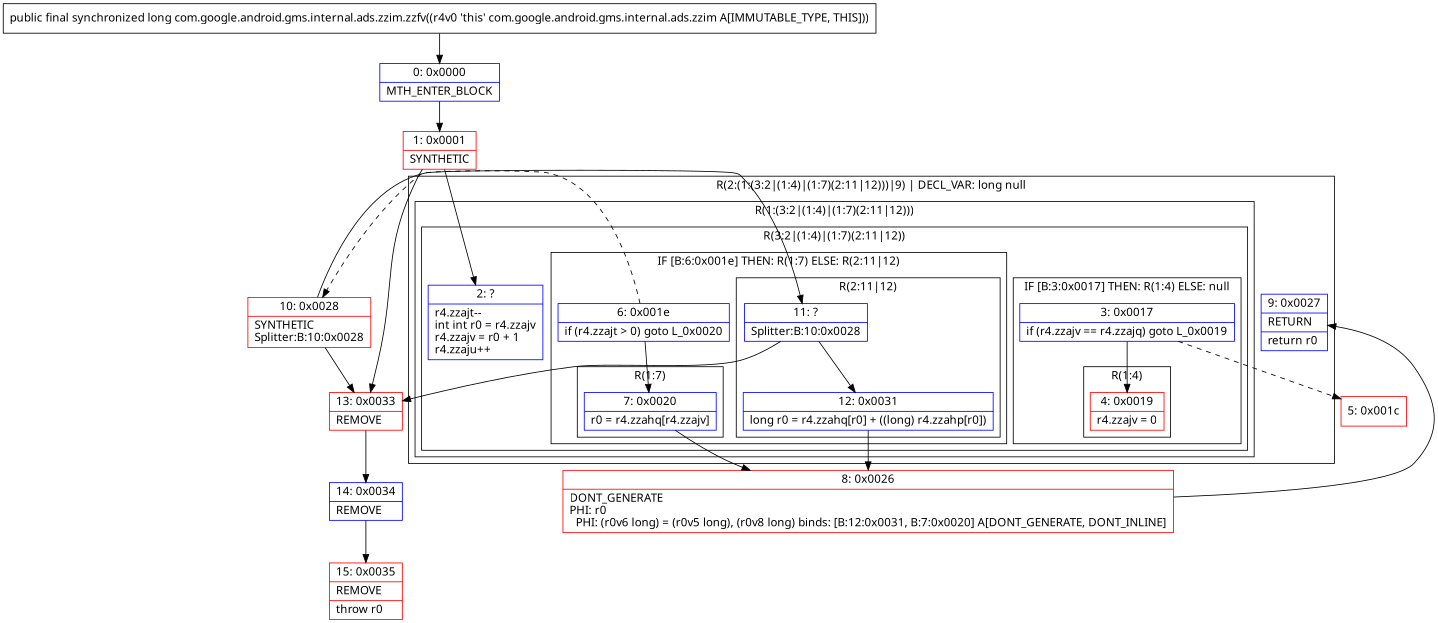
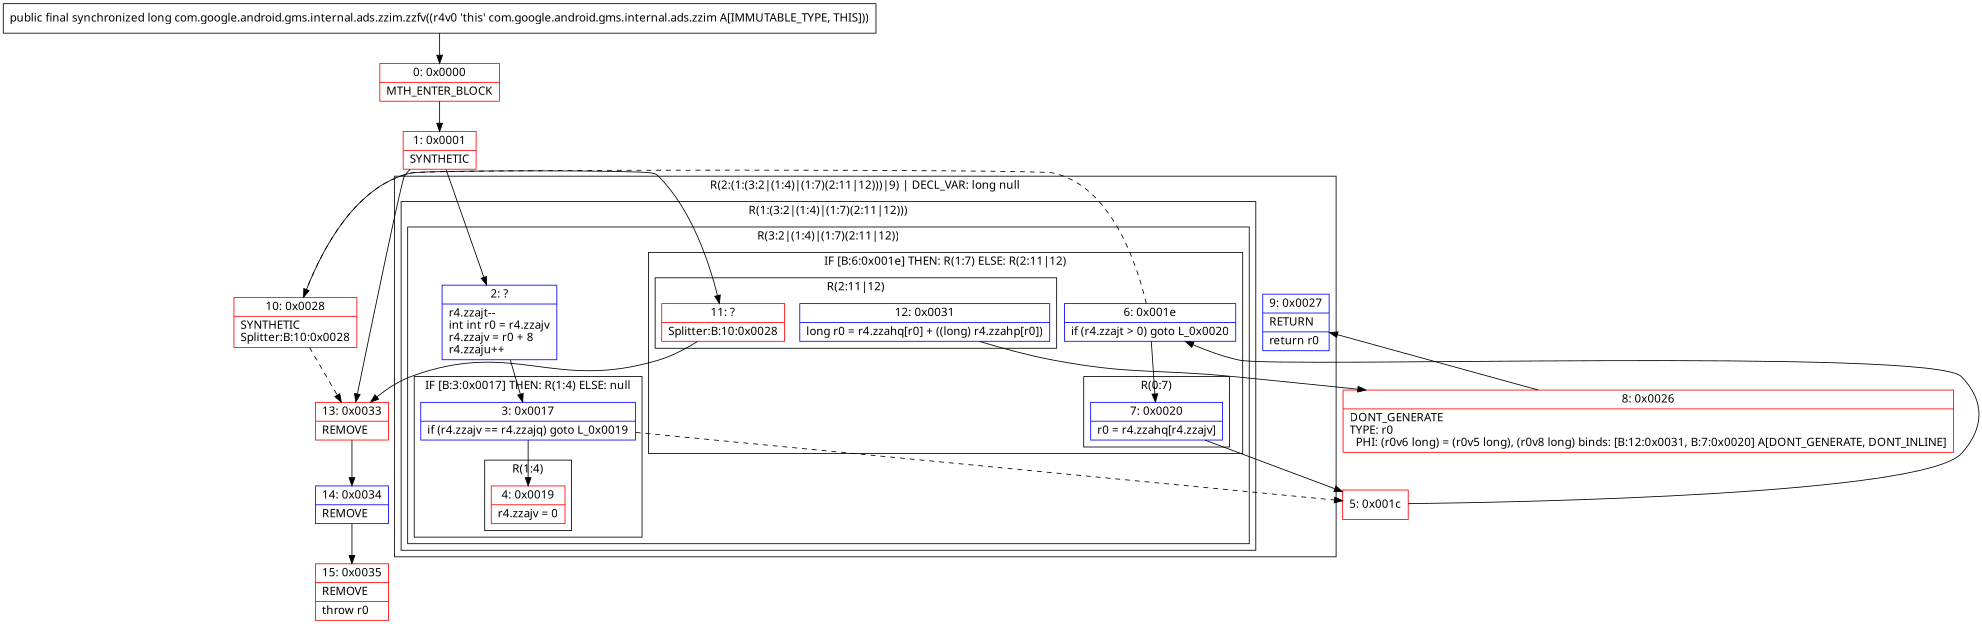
(440, 82) -> (440, 82)
(806, 322) -> (723, 322)
(477, 338) -> (491, 338)
(835, 363) -> none
(337, 366) -> (323, 371)
none -> (1899, 366)
(650, 376) -> (1157, 386)
none -> (517, 382)
(708, 451) -> (1270, 464)
(590, 511) -> (1373, 430)
